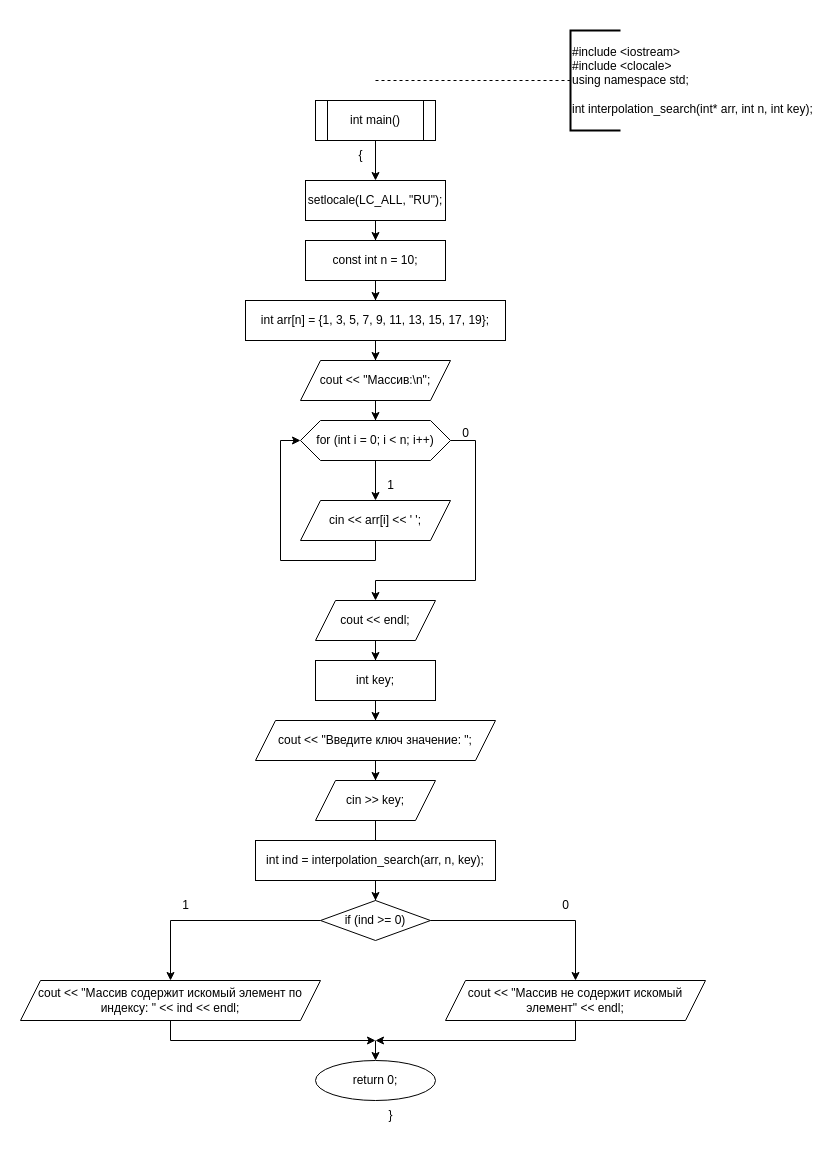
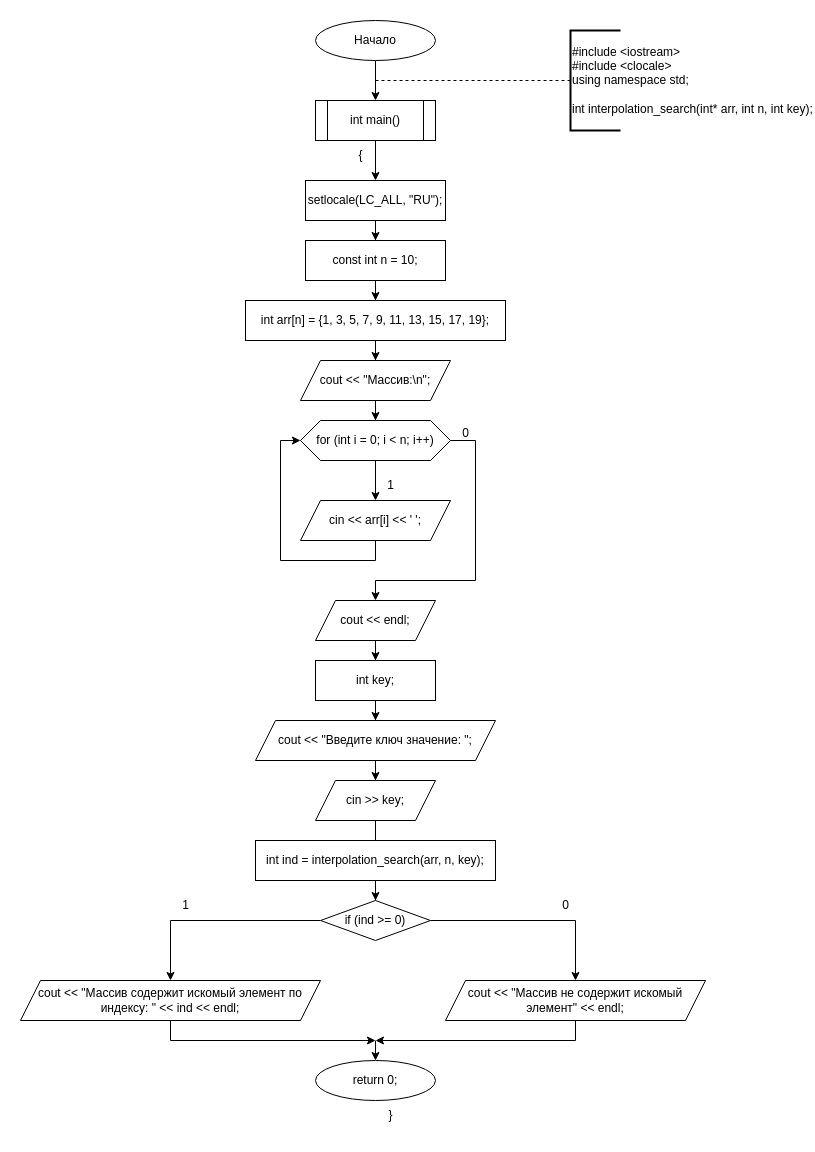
none -> (376, 41)
none -> (376, 77)
